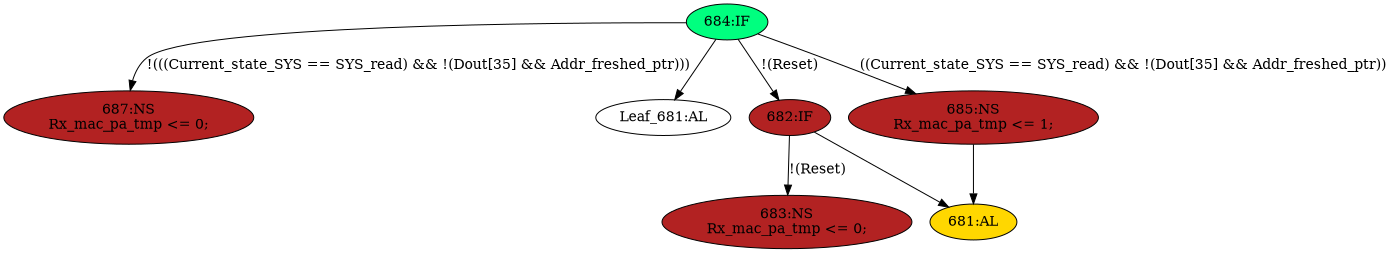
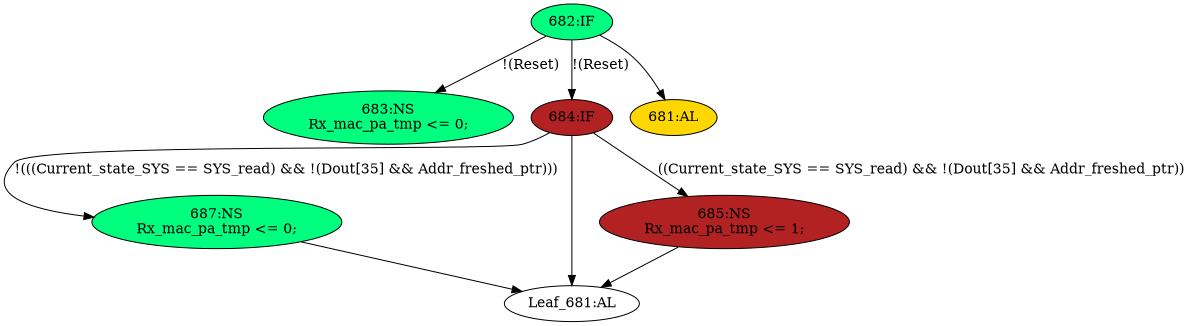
(727, 22) -> (572, 118)
(756, 65) -> (572, 65)
(129, 118) -> (217, 222)
(790, 118) -> (572, 22)
(973, 169) -> (644, 265)
(787, 222) -> (388, 118)
none -> (406, 266)
